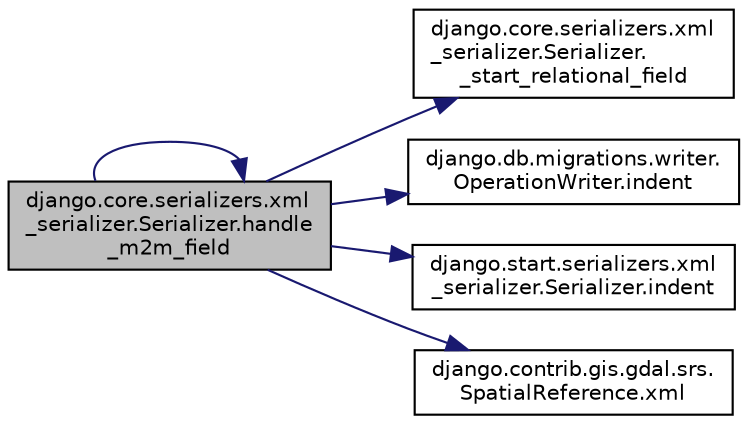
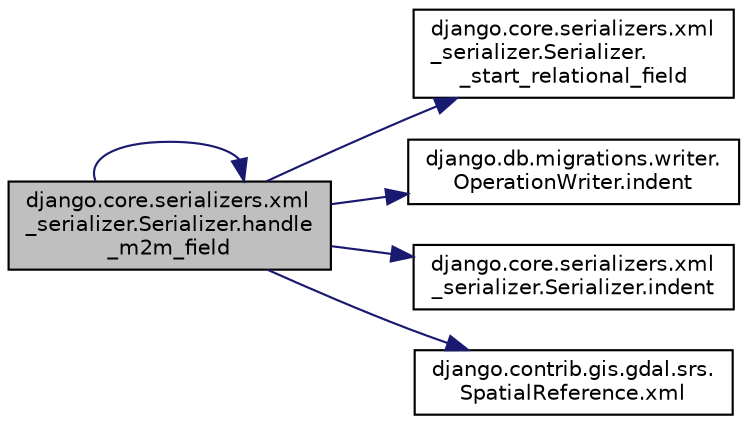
(574, 277) -> (574, 277)
